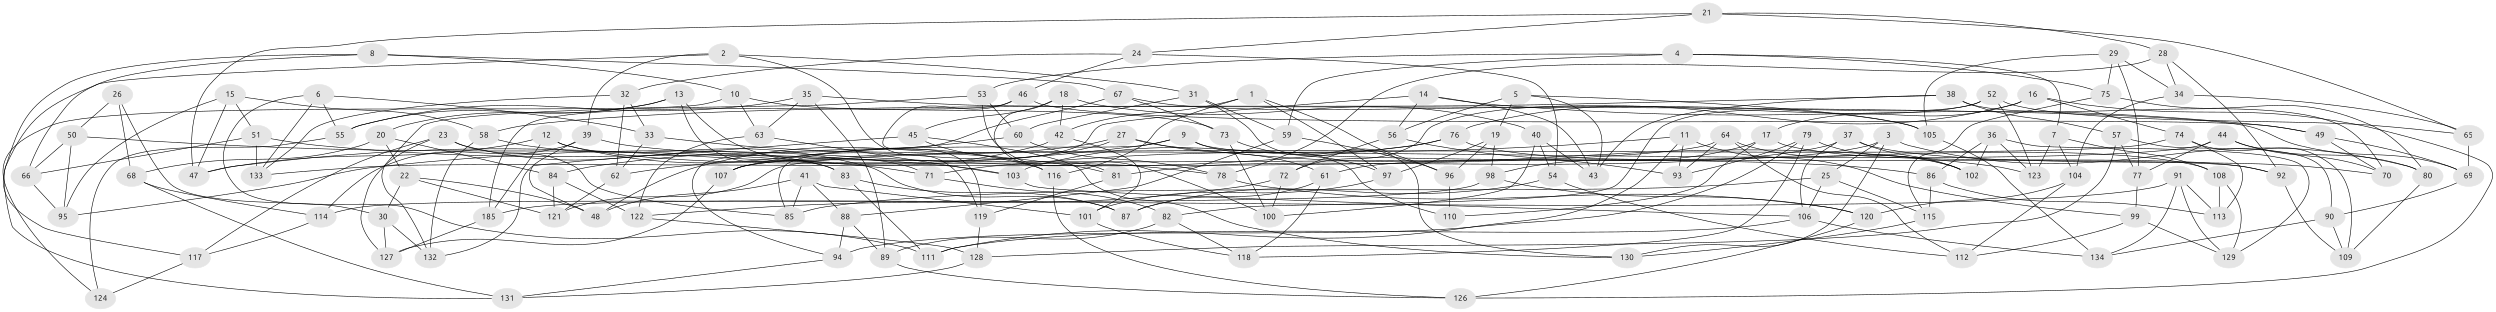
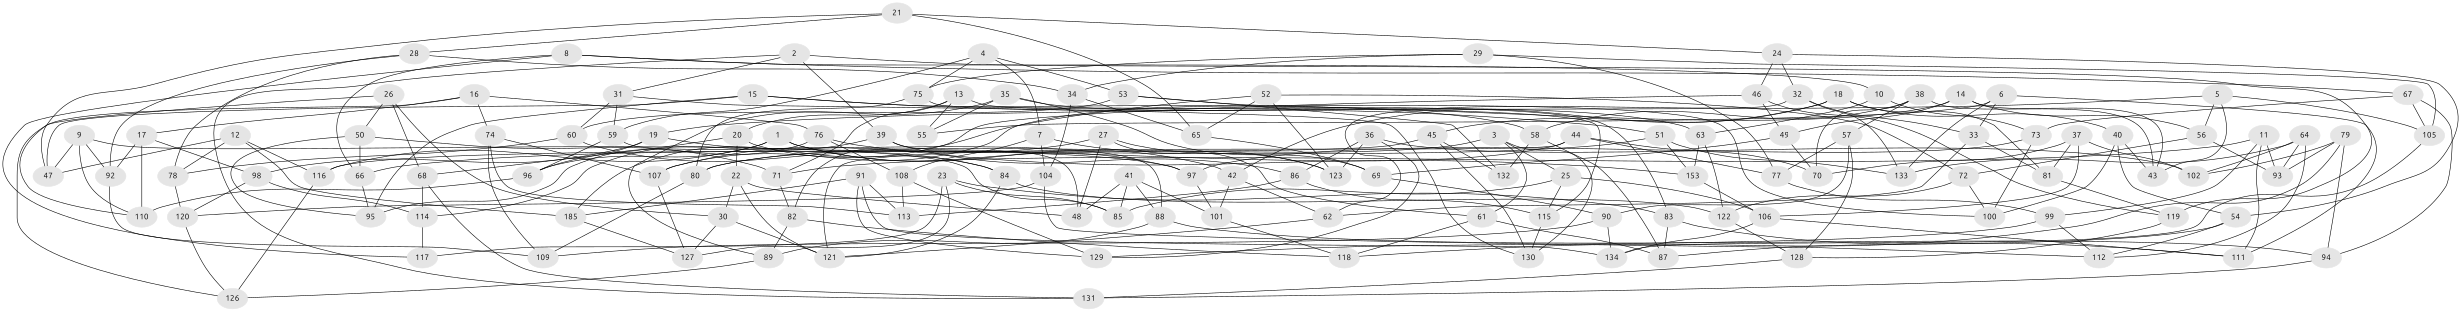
none -> (247, 104)
(1013, 176) -> (1693, 176)
(407, 238) -> (774, 237)
(100, 299) -> none
